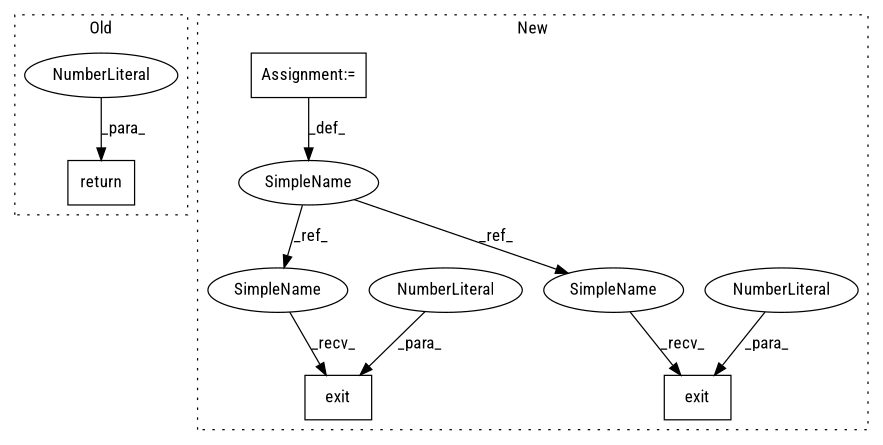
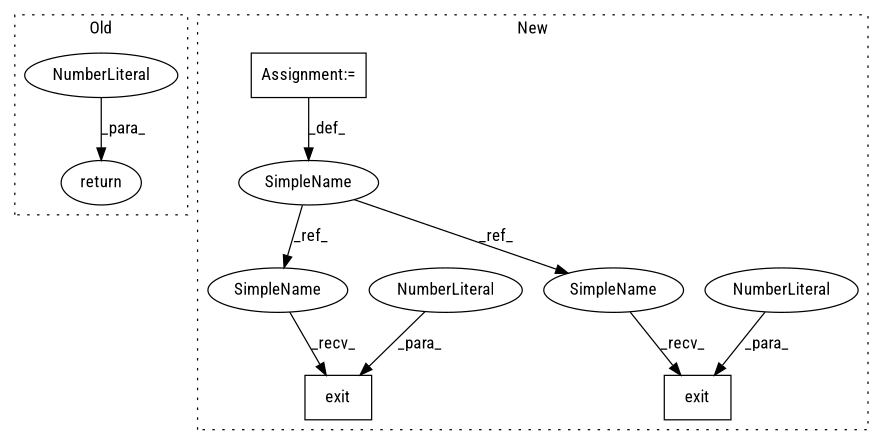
(101, 183) -> (101, 183)
